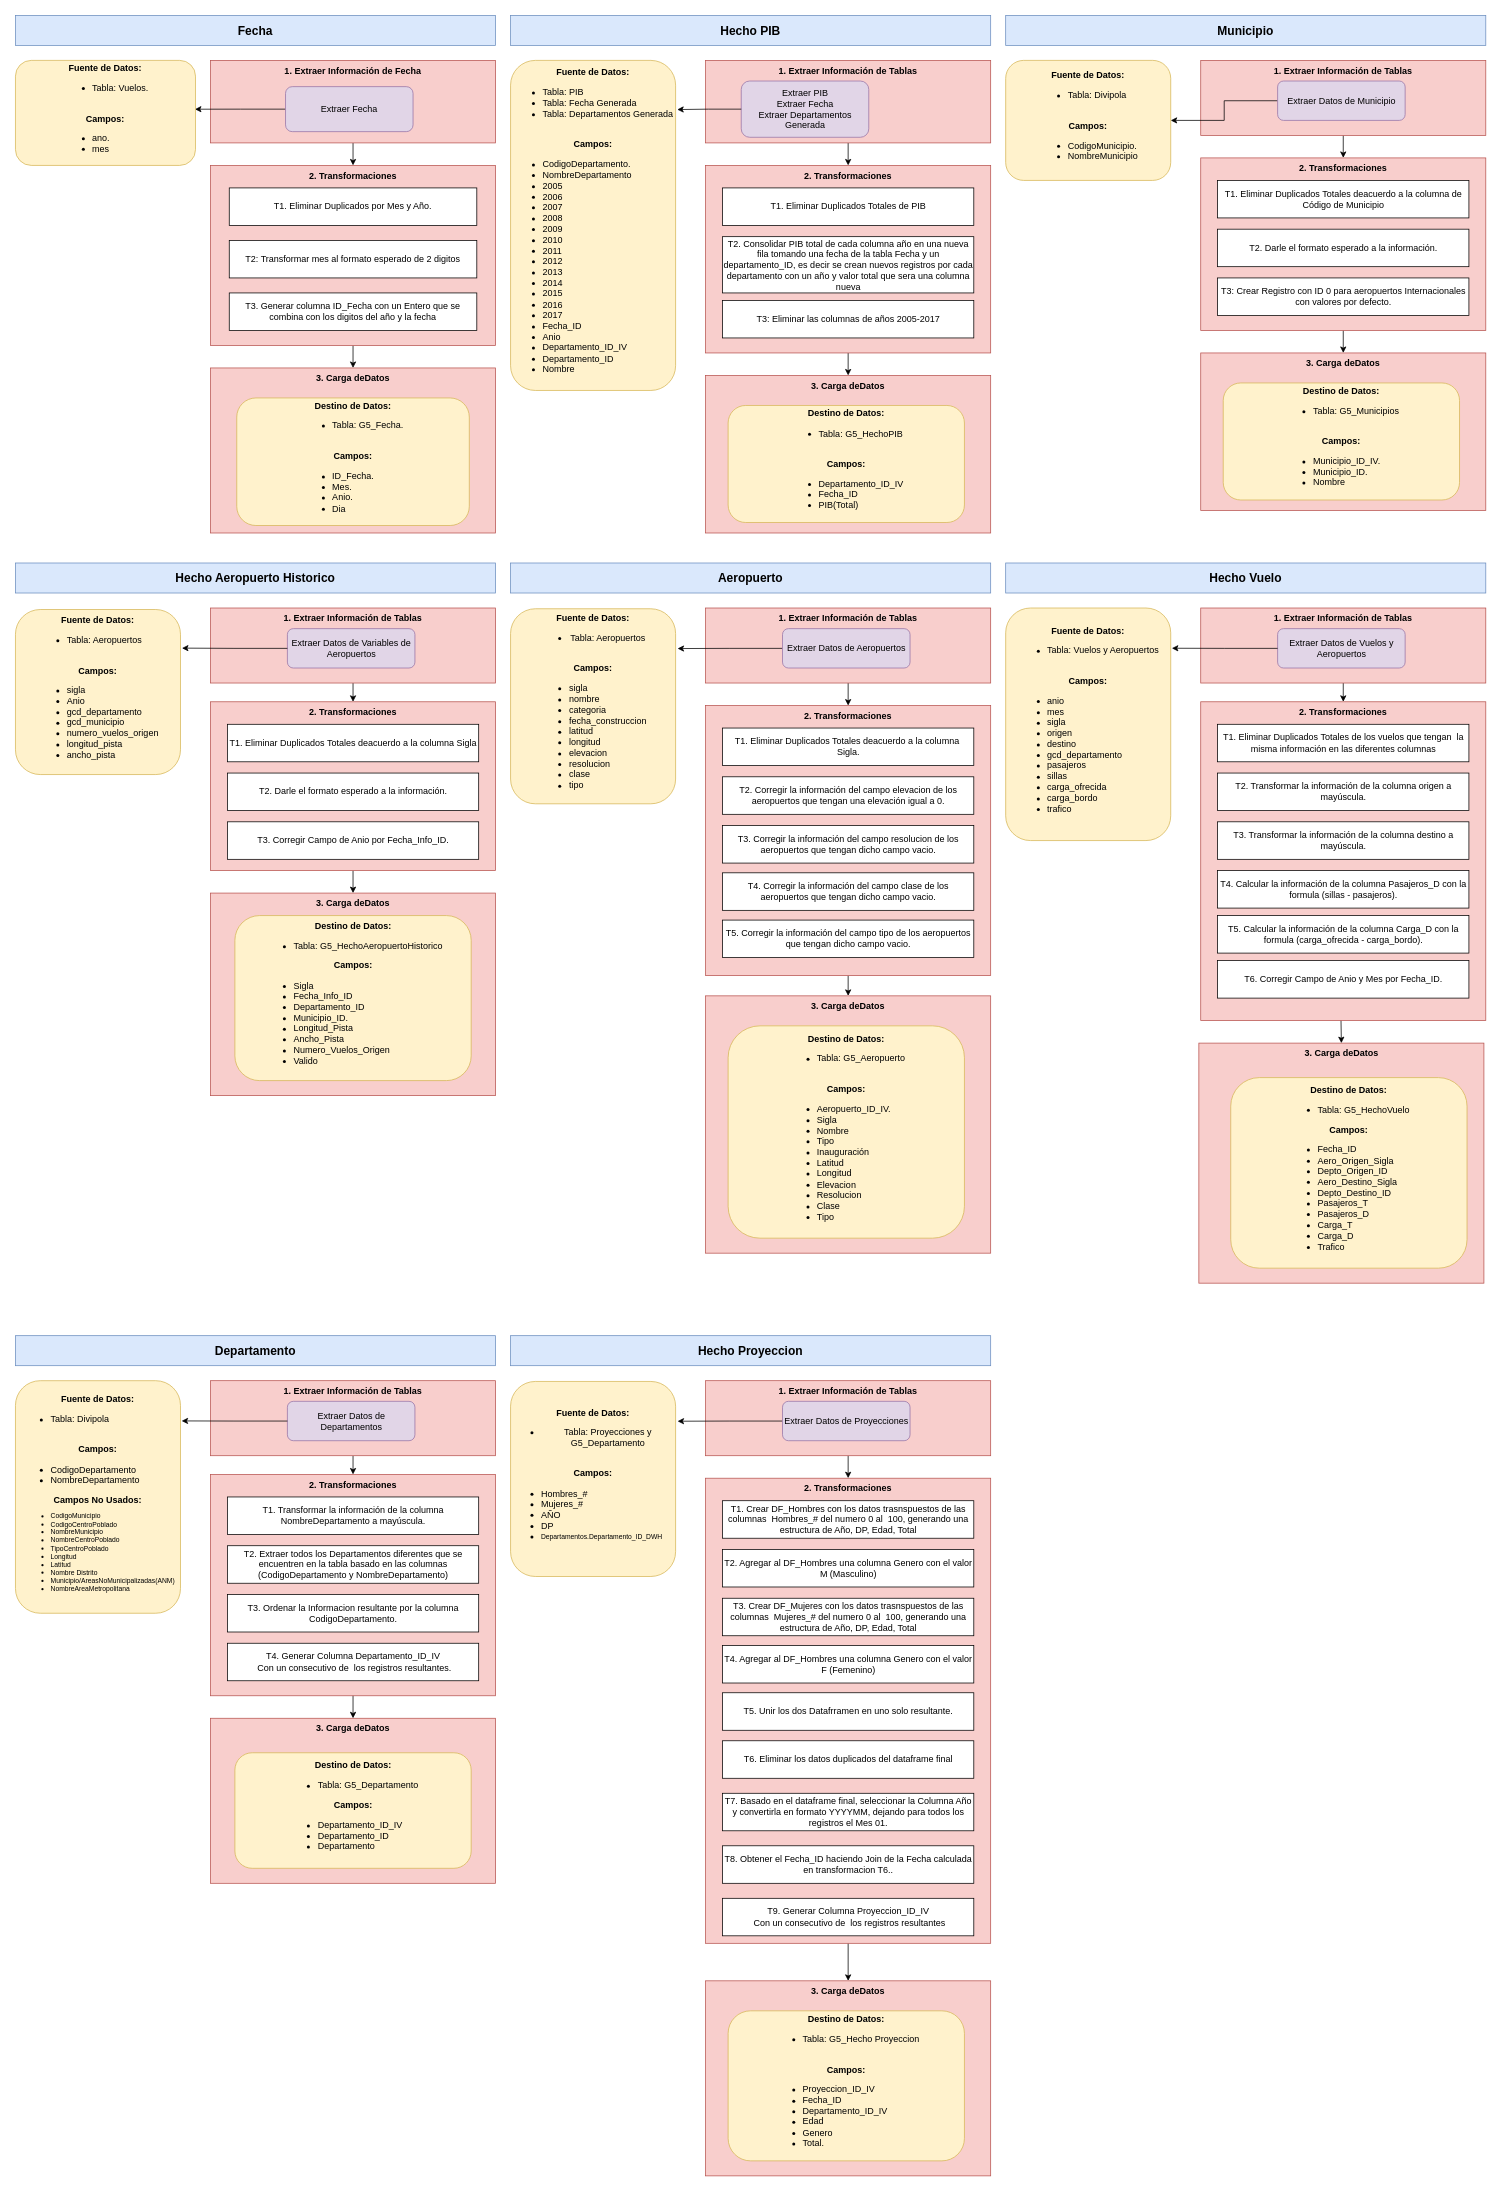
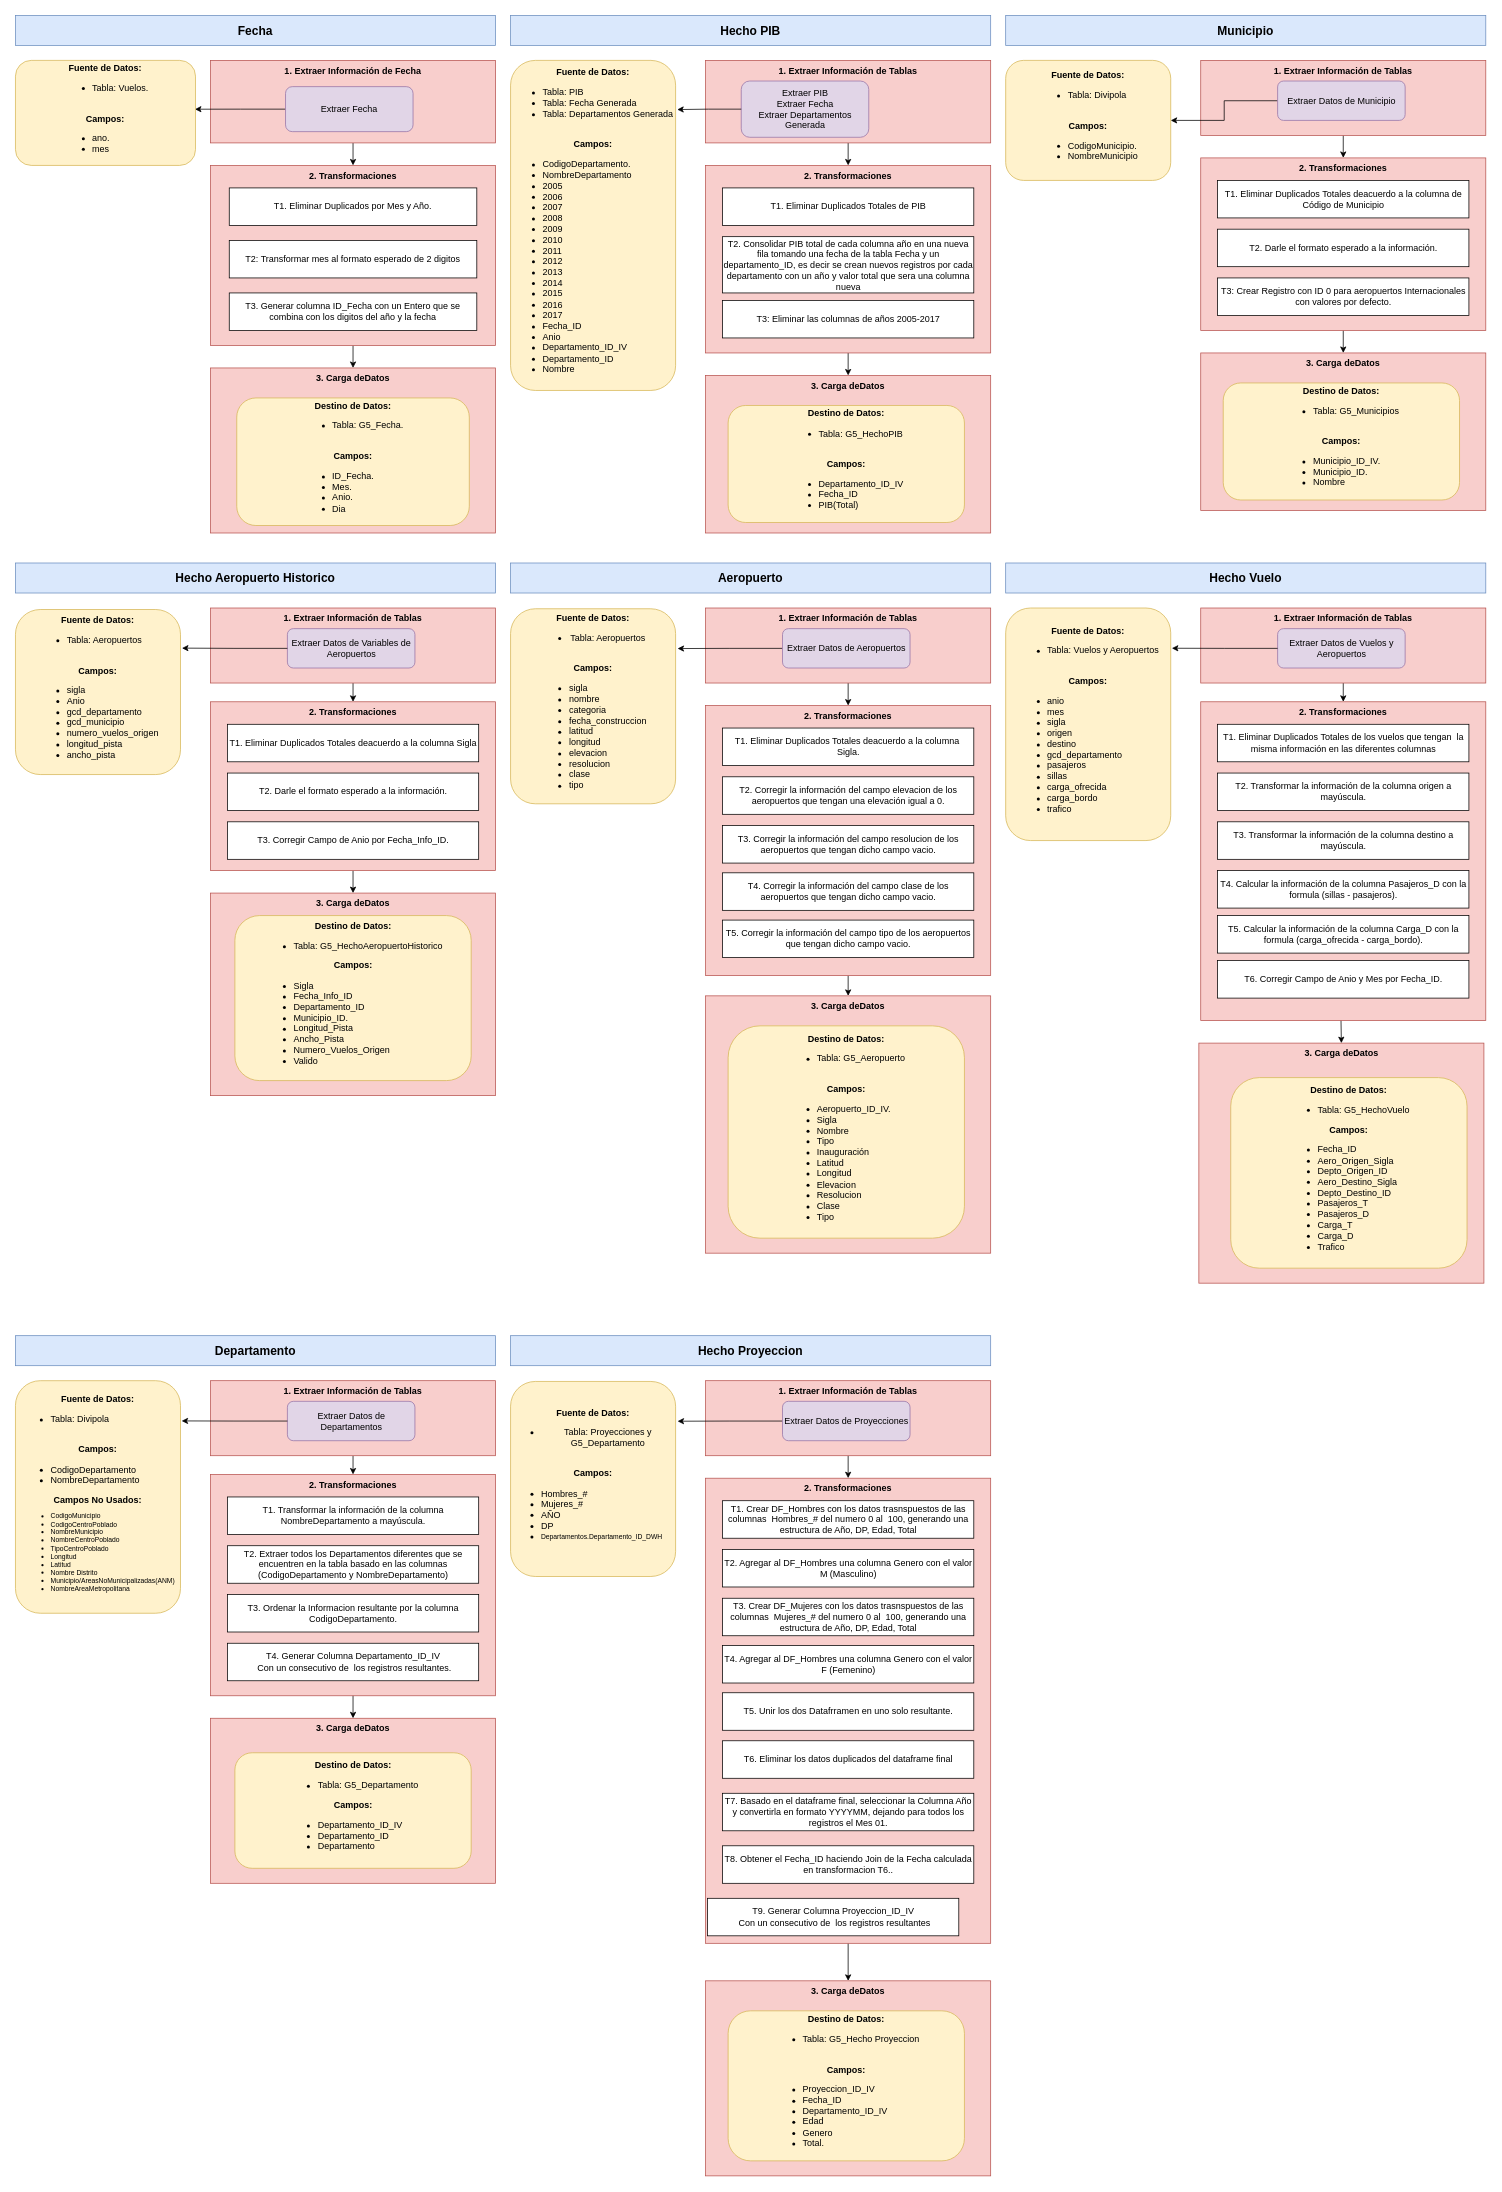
(848, 1917) -> (833, 1917)
